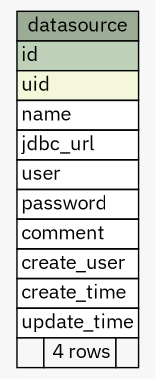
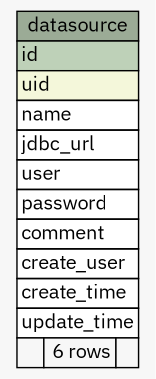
(82, 352) -> (82, 352)
